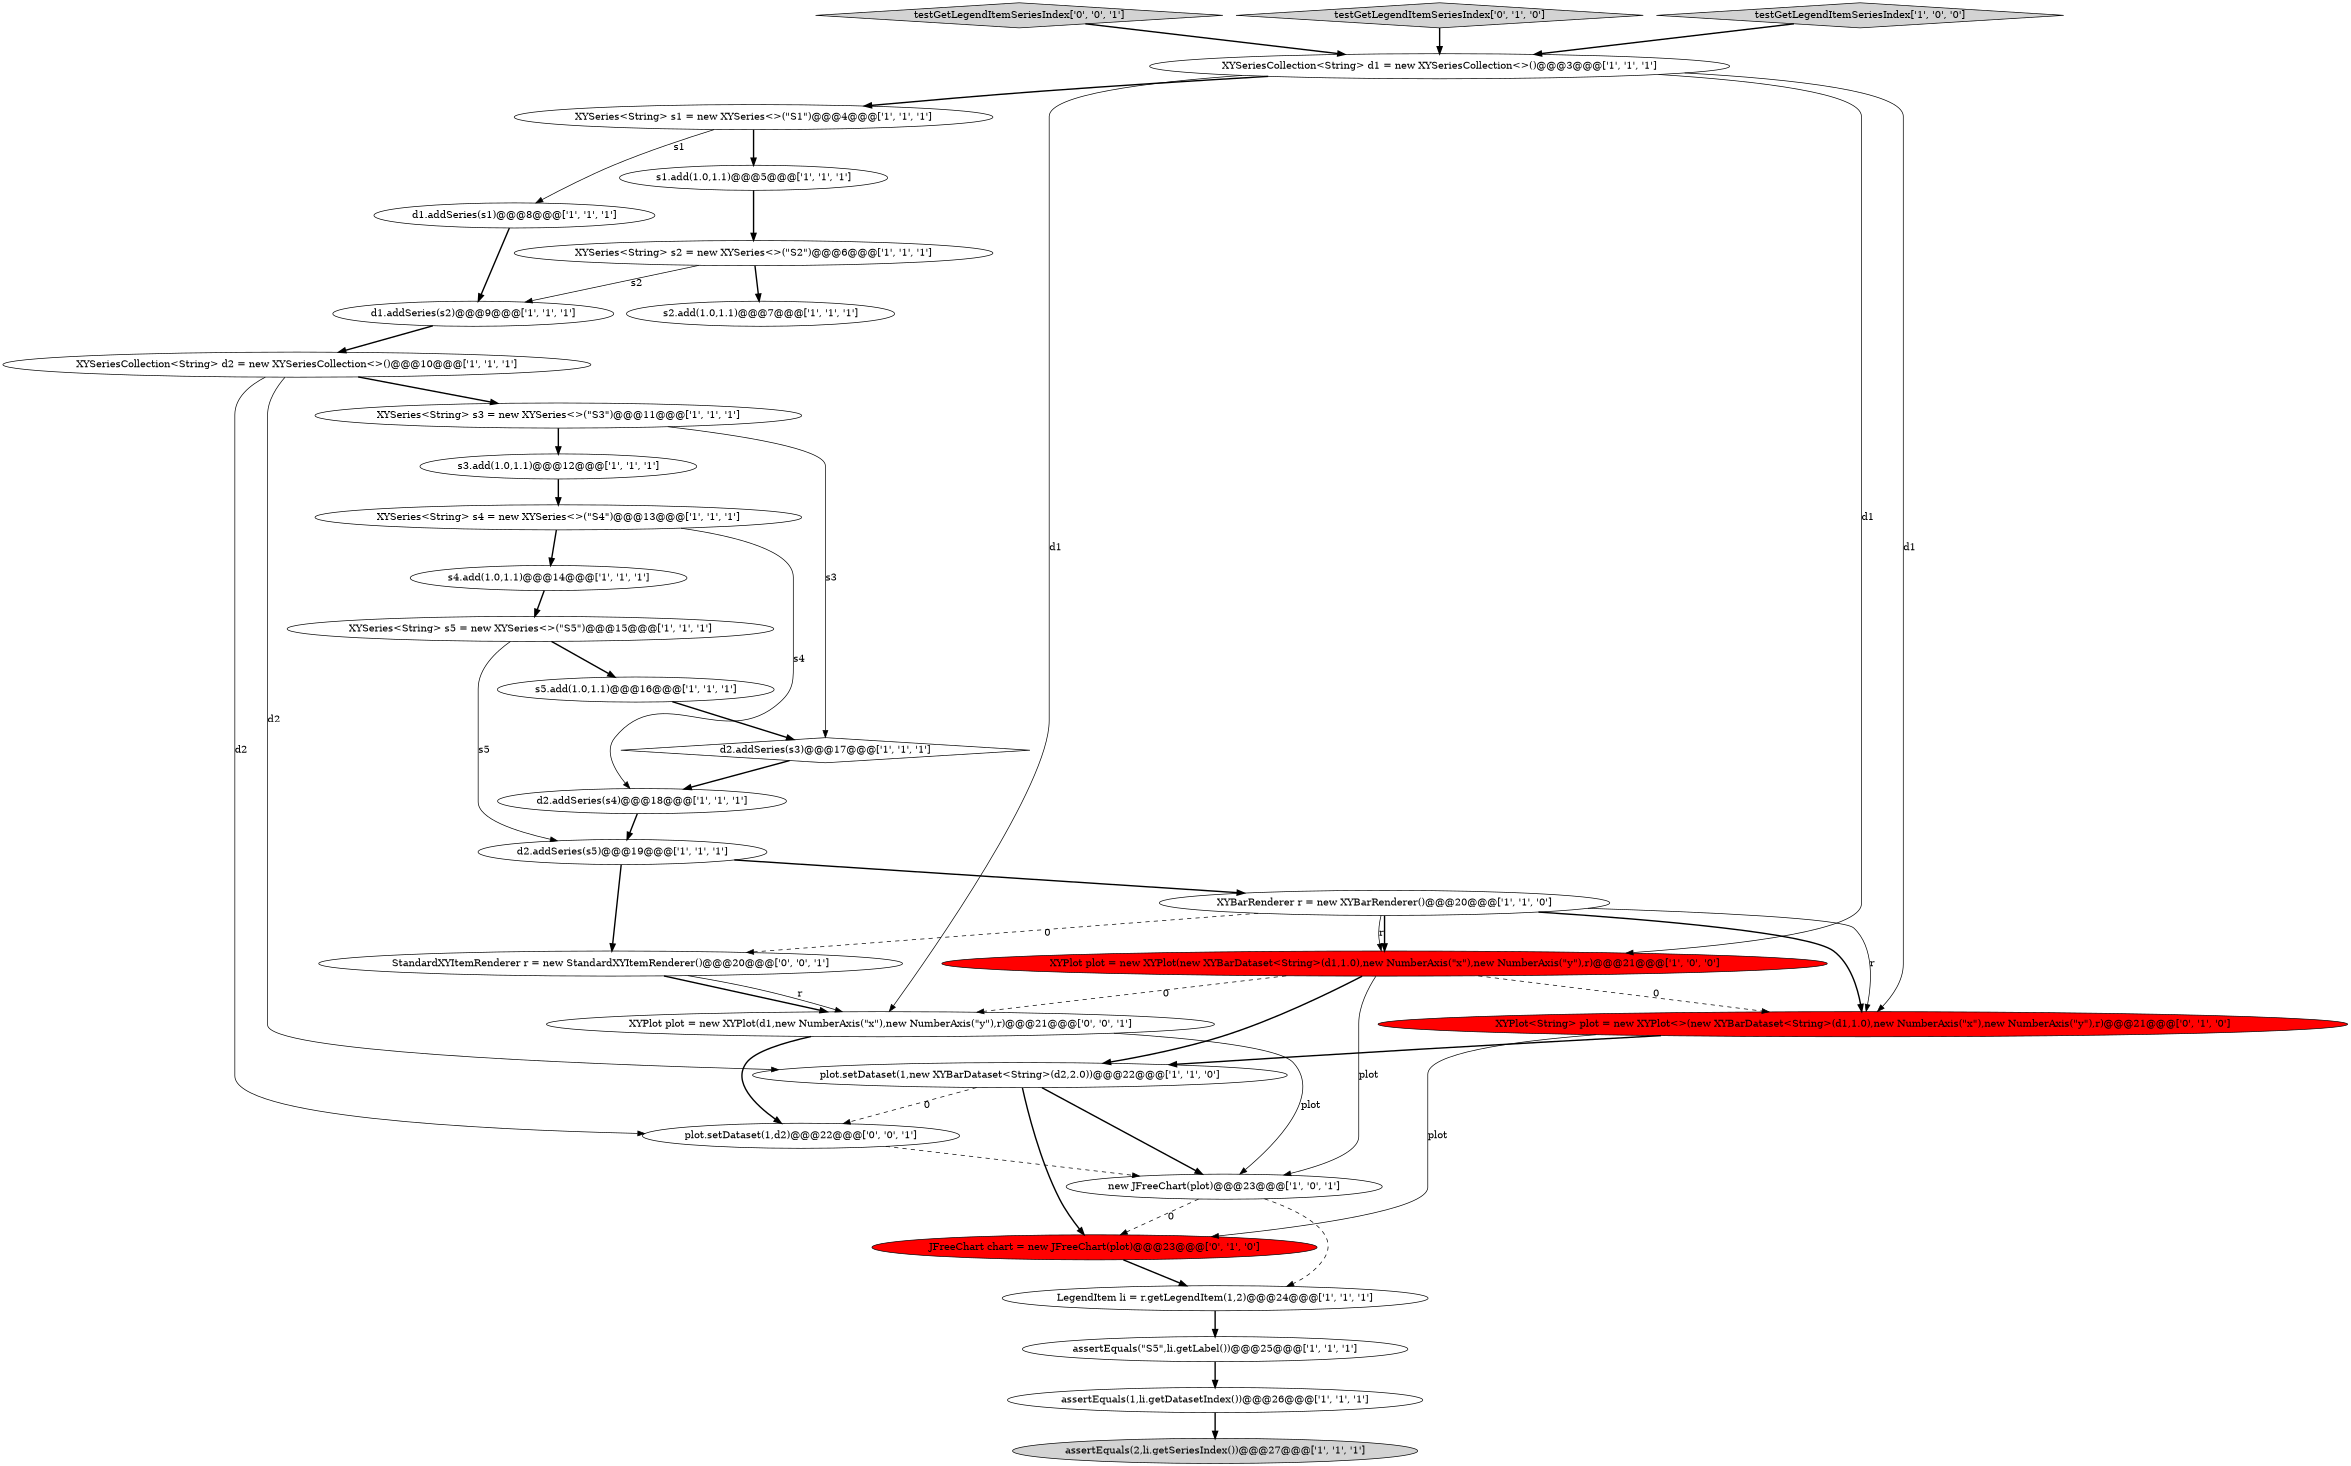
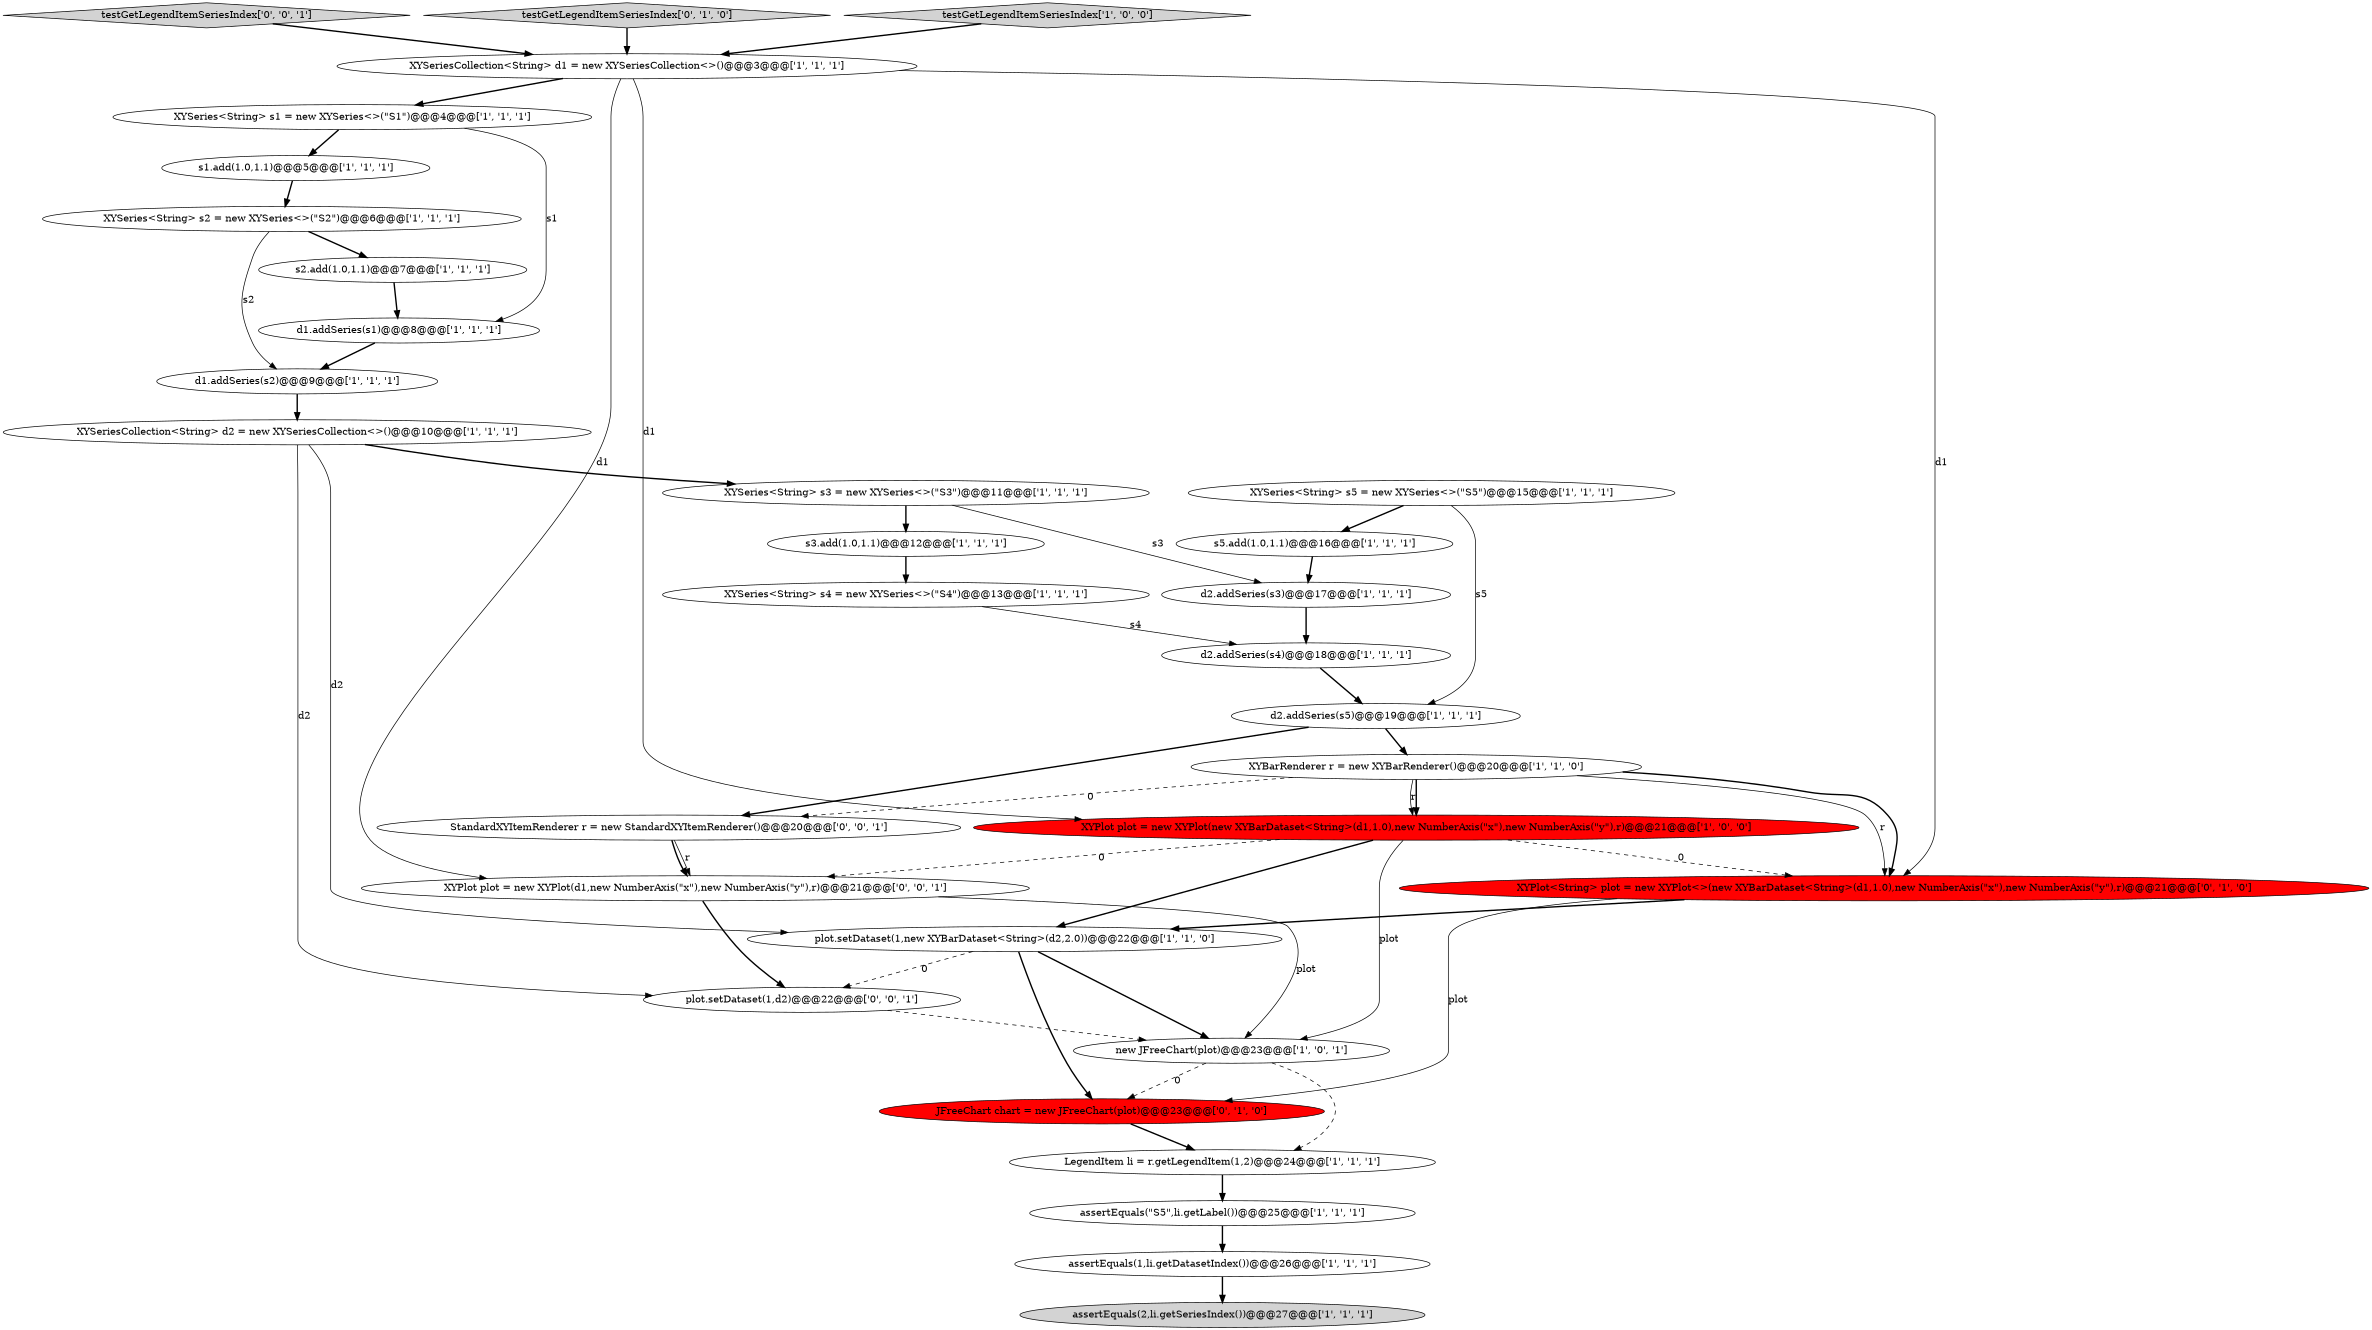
none -> (396, 297)
(549, 578) -> none
(825, 750) -> (1306, 595)
